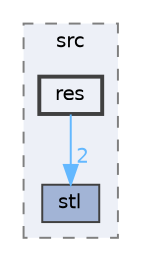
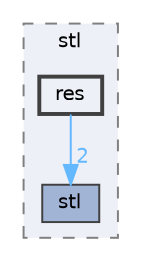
(71, 42) -> (71, 42)
